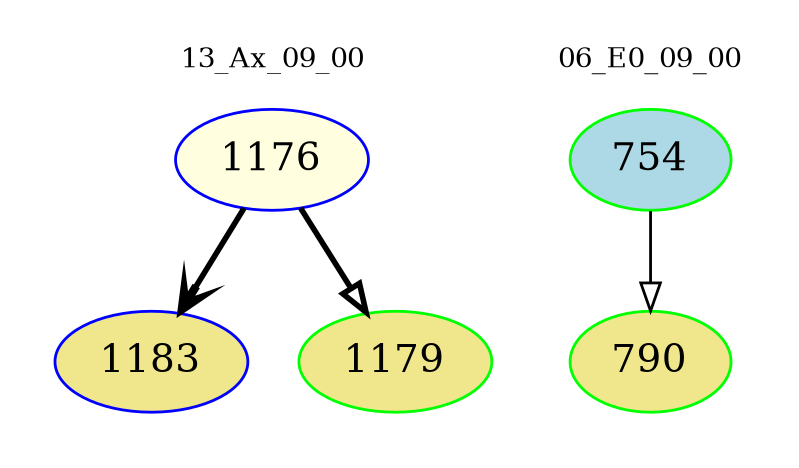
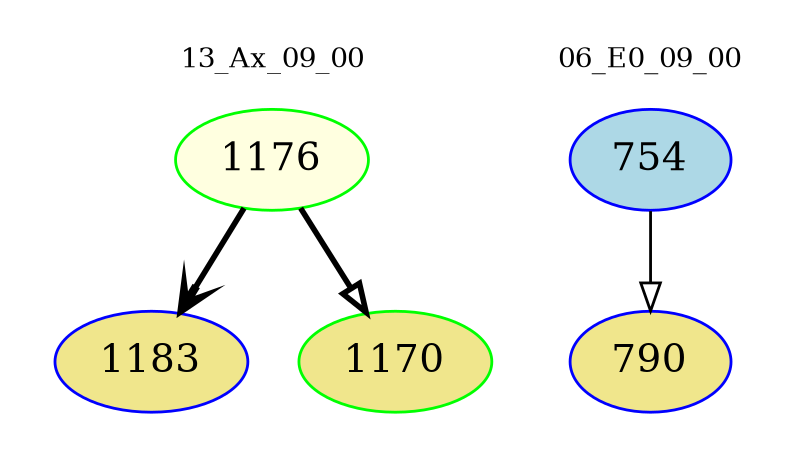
(272, 160) -> (272, 160)
(651, 160) -> (651, 160)
(395, 362) -> (395, 362)
(651, 362) -> (651, 362)
